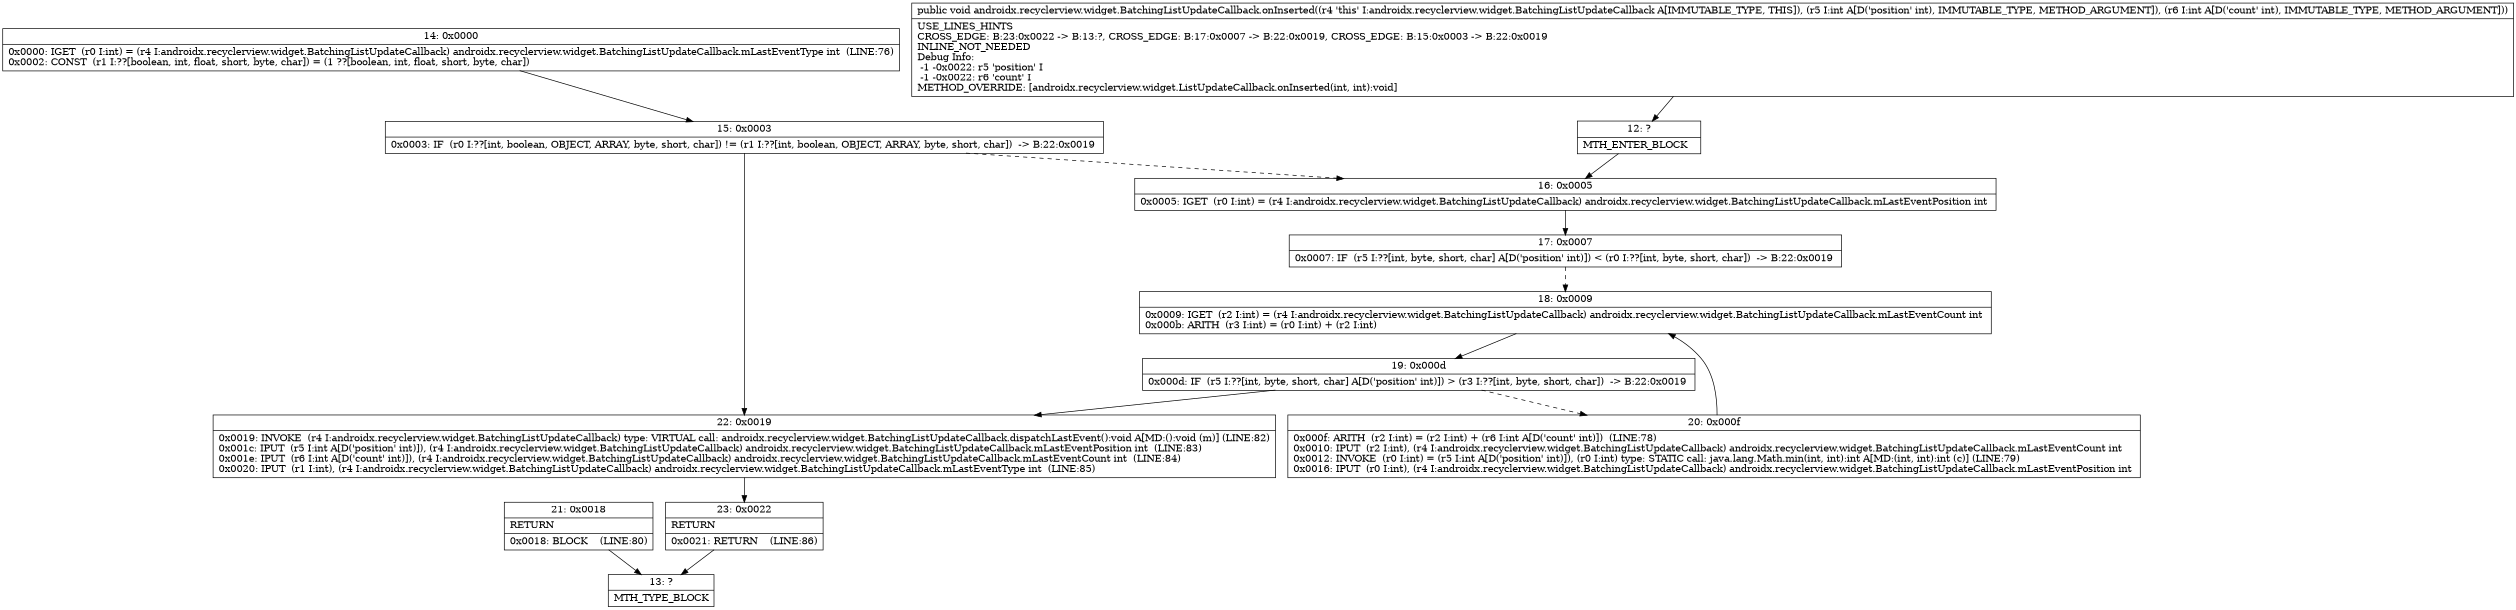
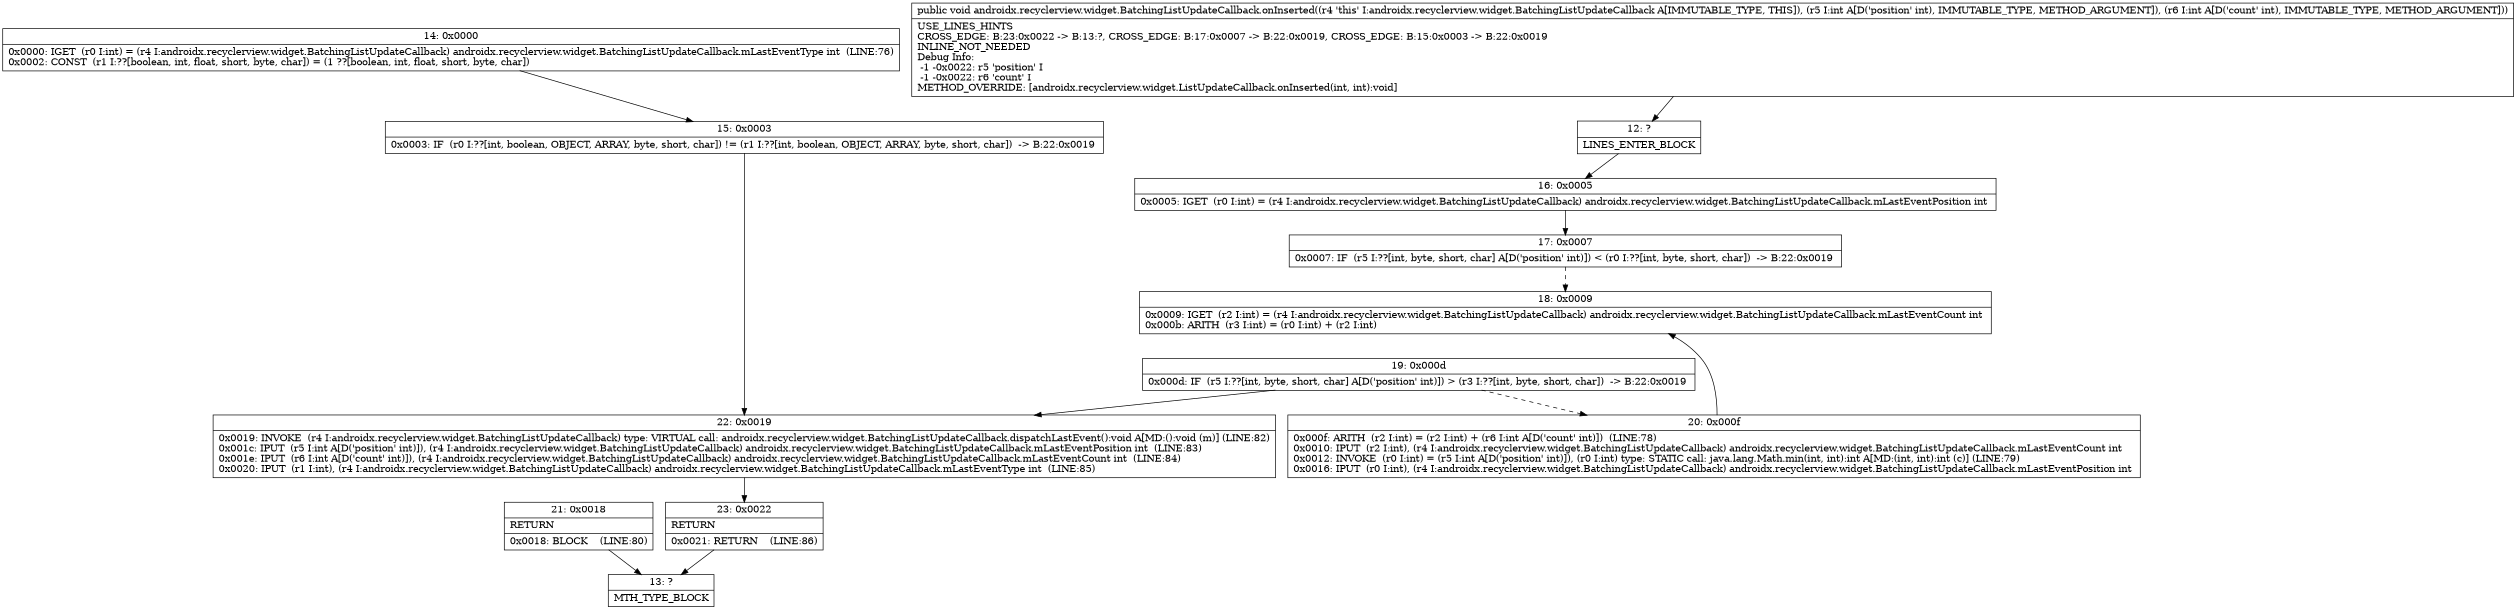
(1635, 145) -> (1639, 145)
(1151, 166) -> none
(1489, 345) -> none
